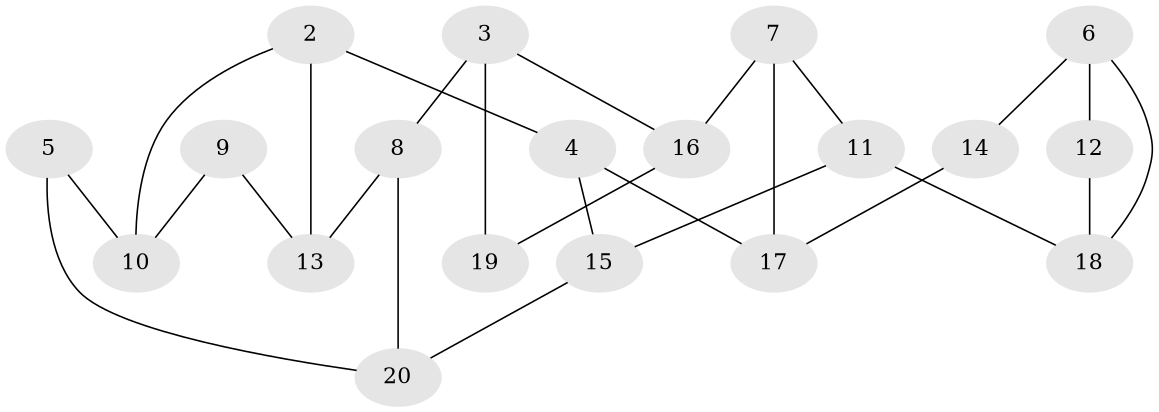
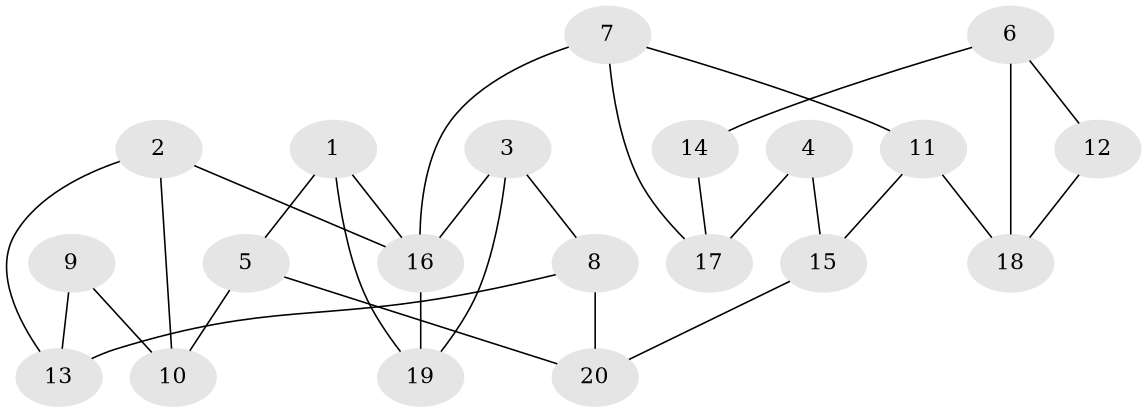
(432, 88) -> (280, 202)
none -> (333, 149)
